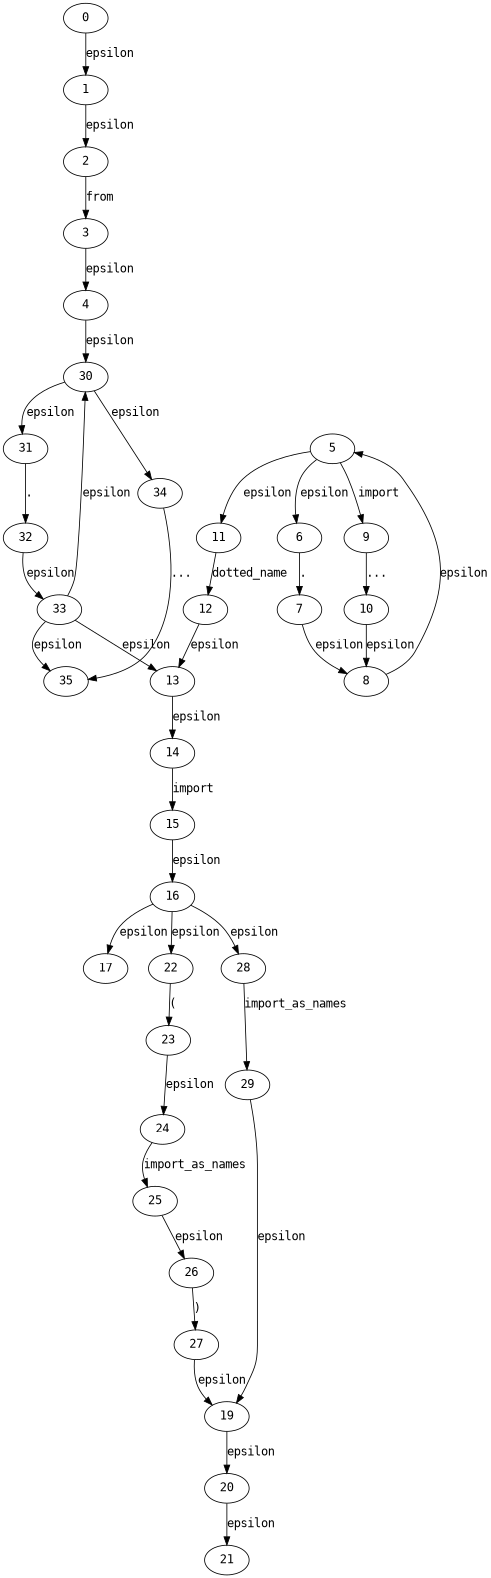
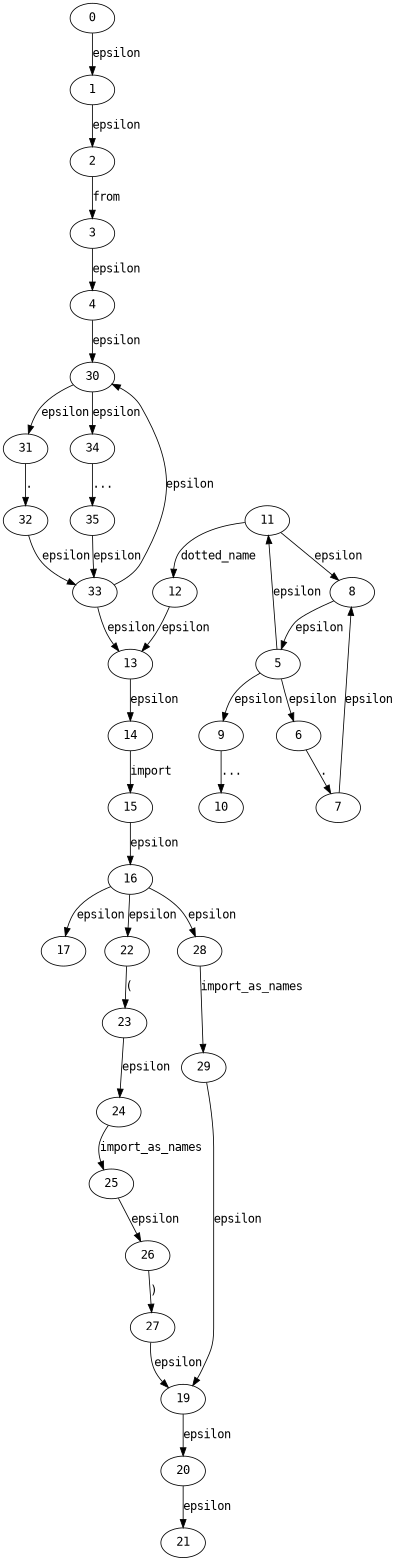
(379, 493) -> (258, 700)
(366, 641) -> (307, 554)
(33, 643) -> (93, 552)
